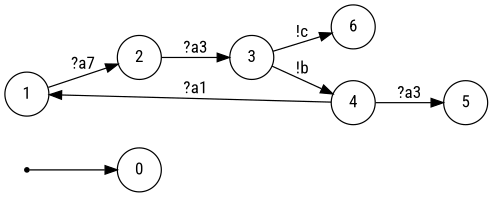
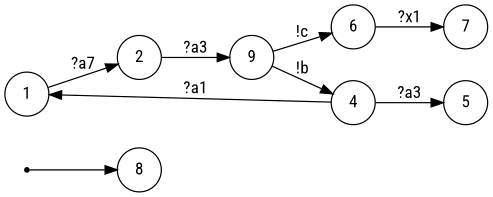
none -> (466, 27)
(252, 57) -> (252, 57)
(139, 170) -> (139, 170)
